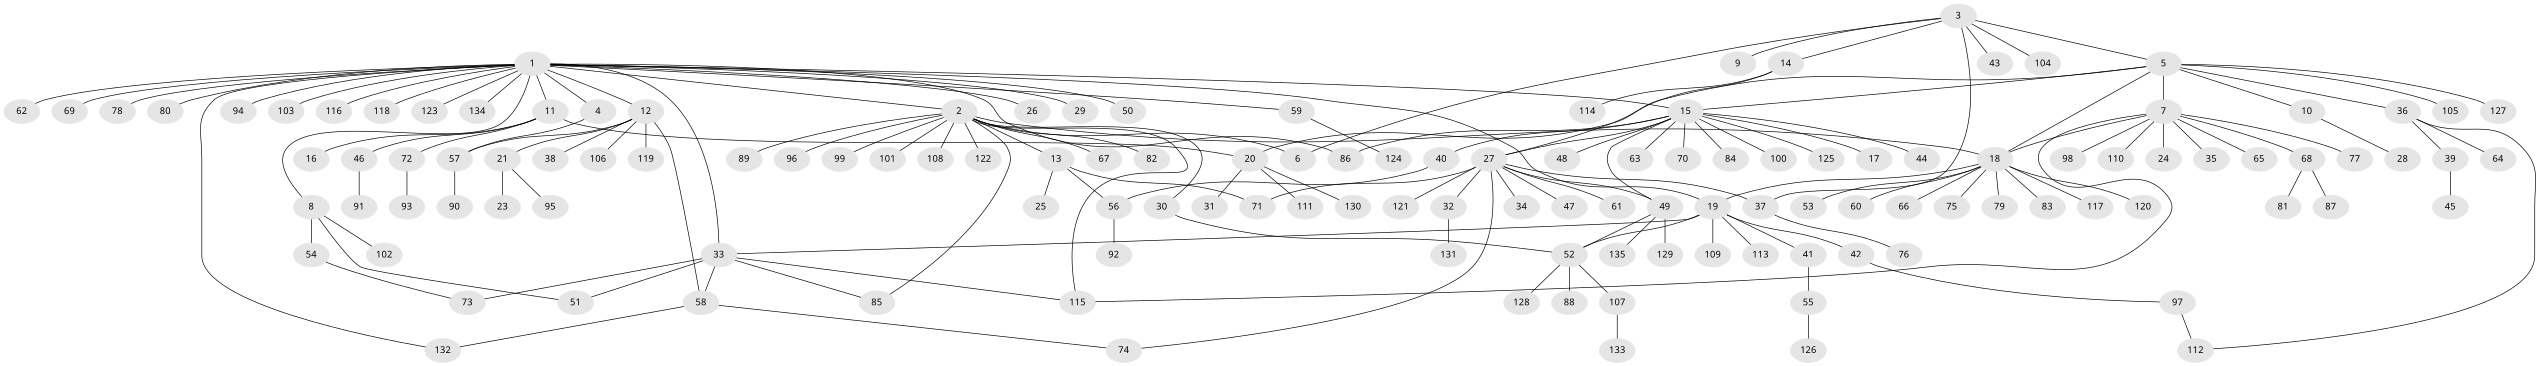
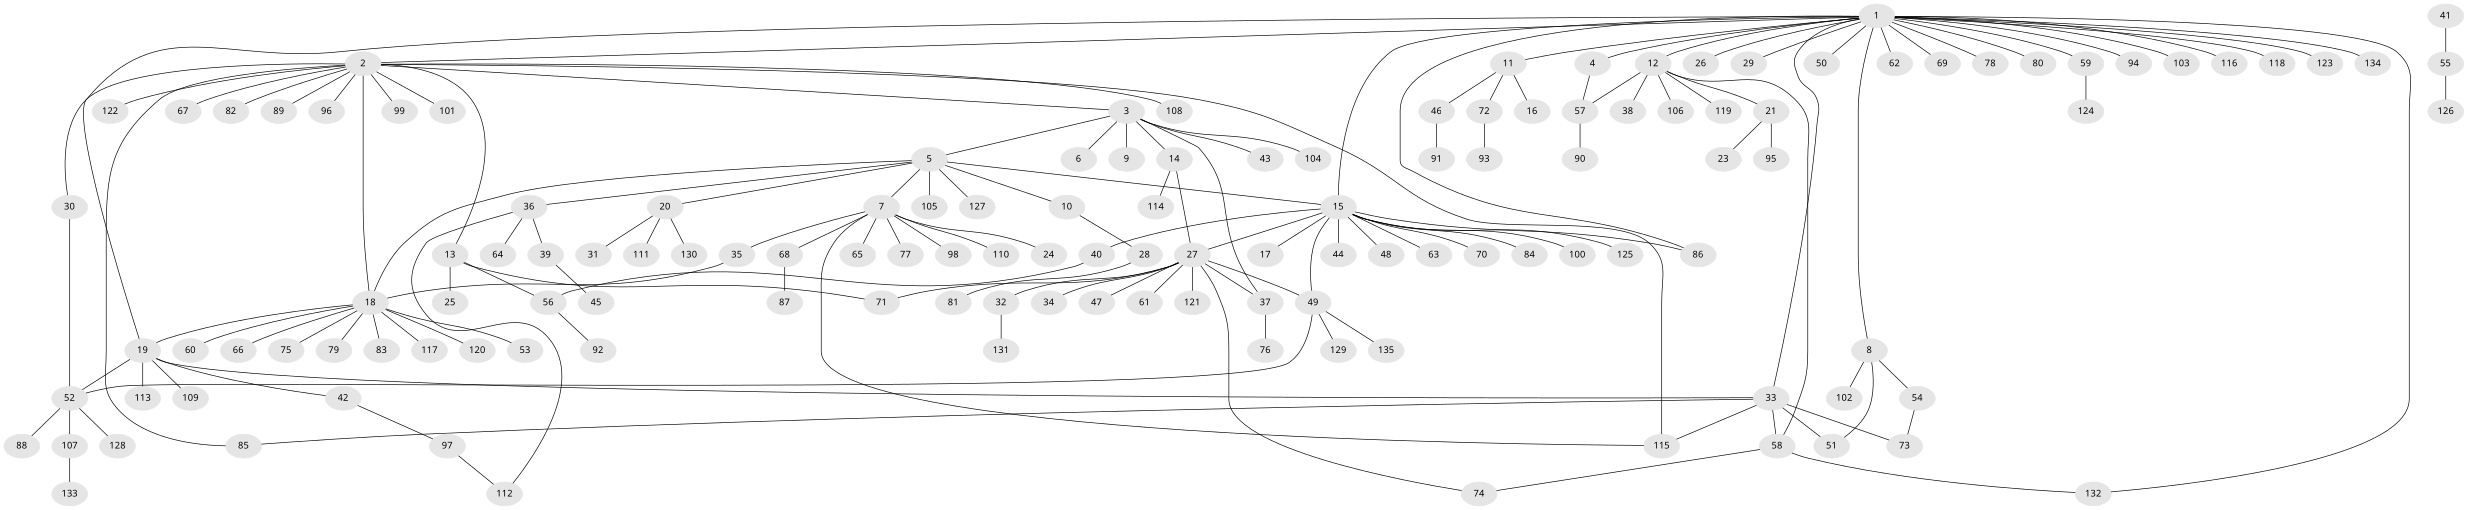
(1192, 134) -> (745, 88)
(2043, 141) -> (530, 284)
(898, 143) -> none
(2295, 183) -> (1049, 279)
(1761, 231) -> none
